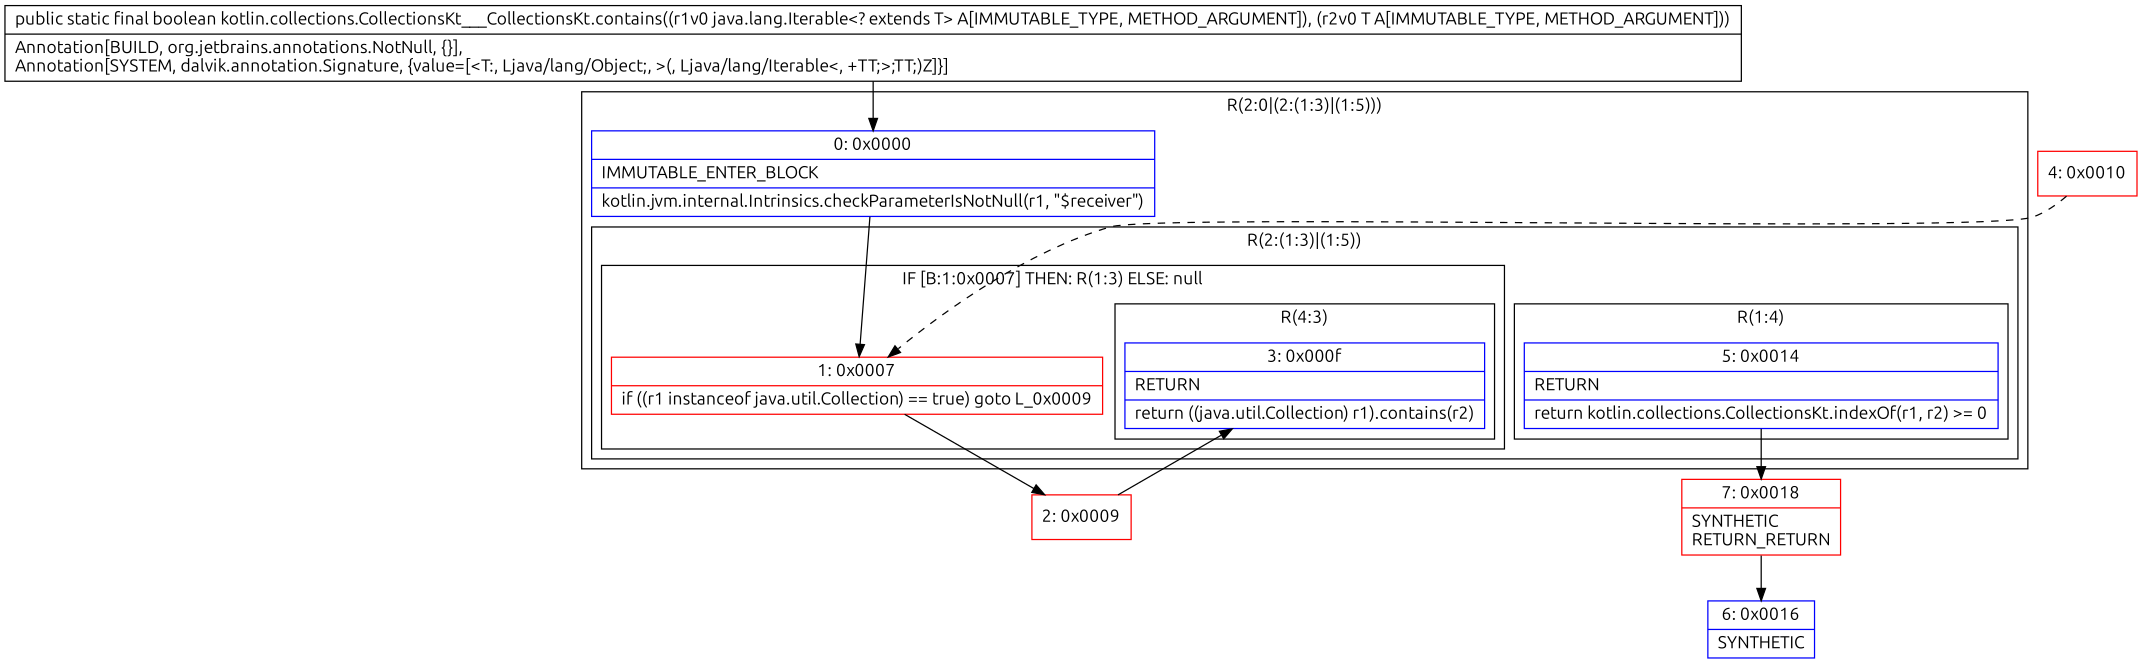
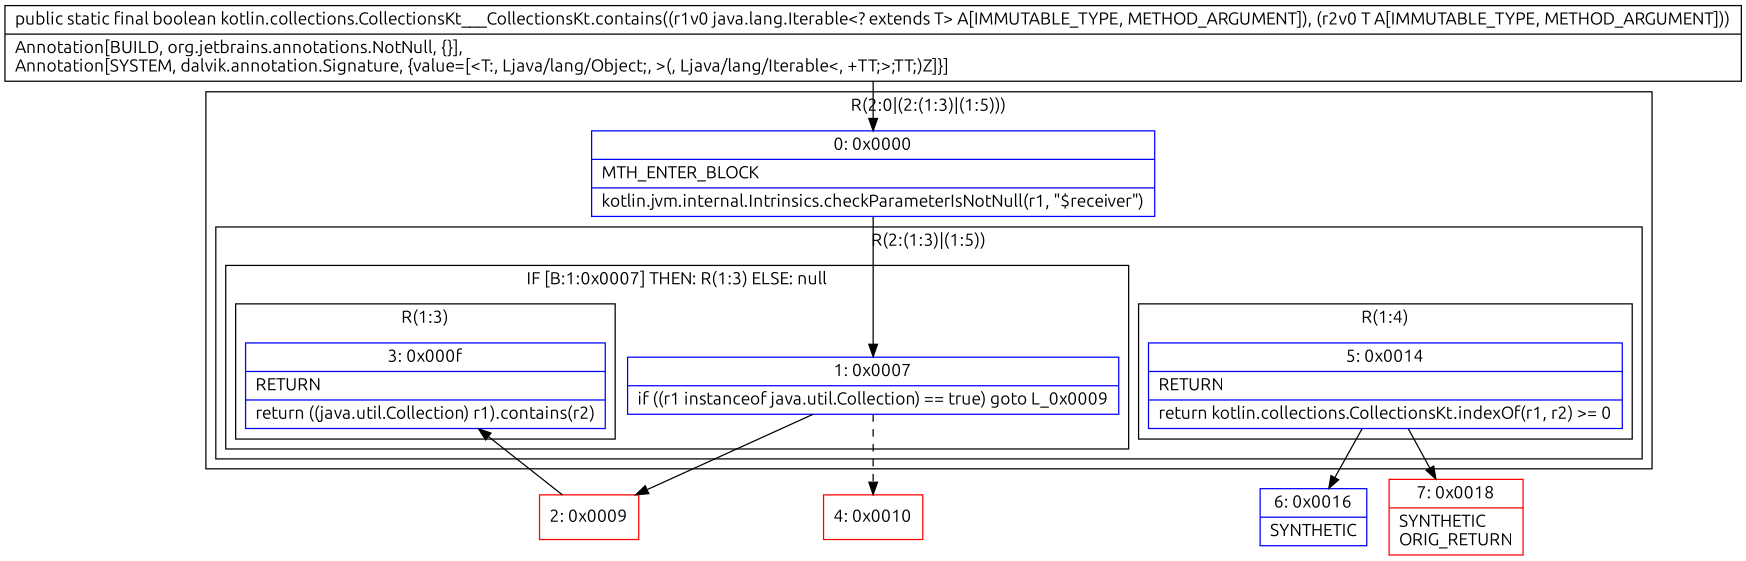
(710, 173) -> (680, 173)
(1469, 222) -> (873, 441)
(1305, 318) -> (425, 318)
(857, 386) -> (873, 386)
(1761, 540) -> (1456, 540)
(1761, 572) -> (1350, 451)
